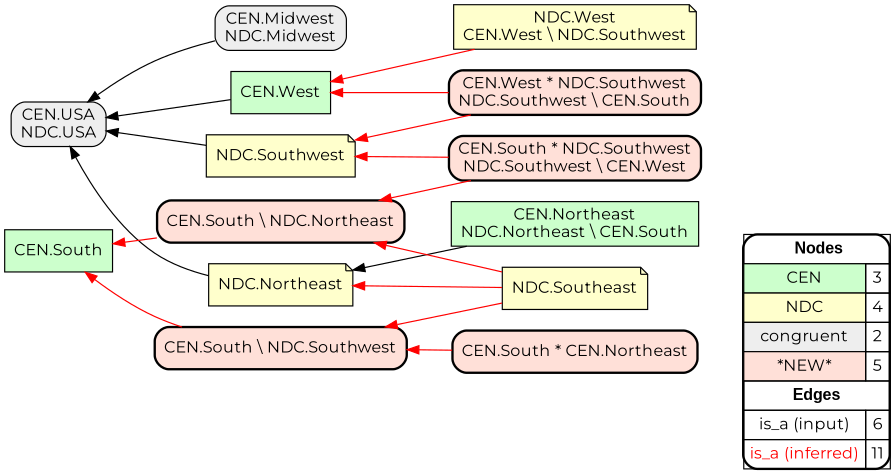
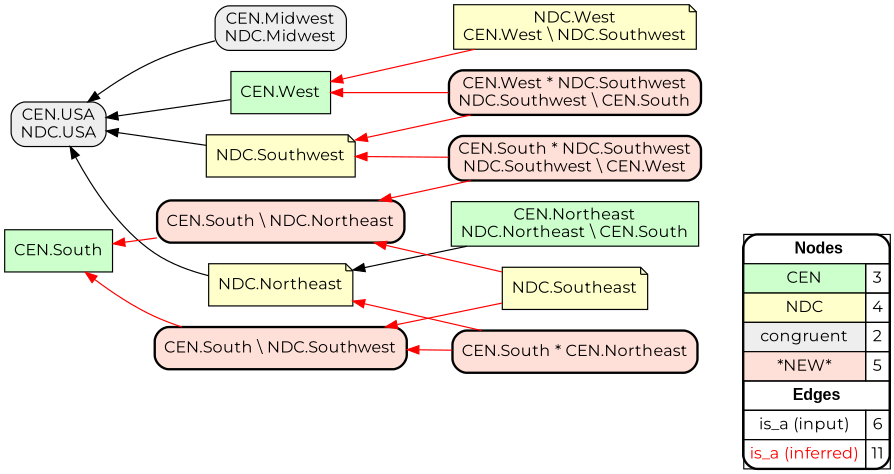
(433, 287) -> (411, 314)
